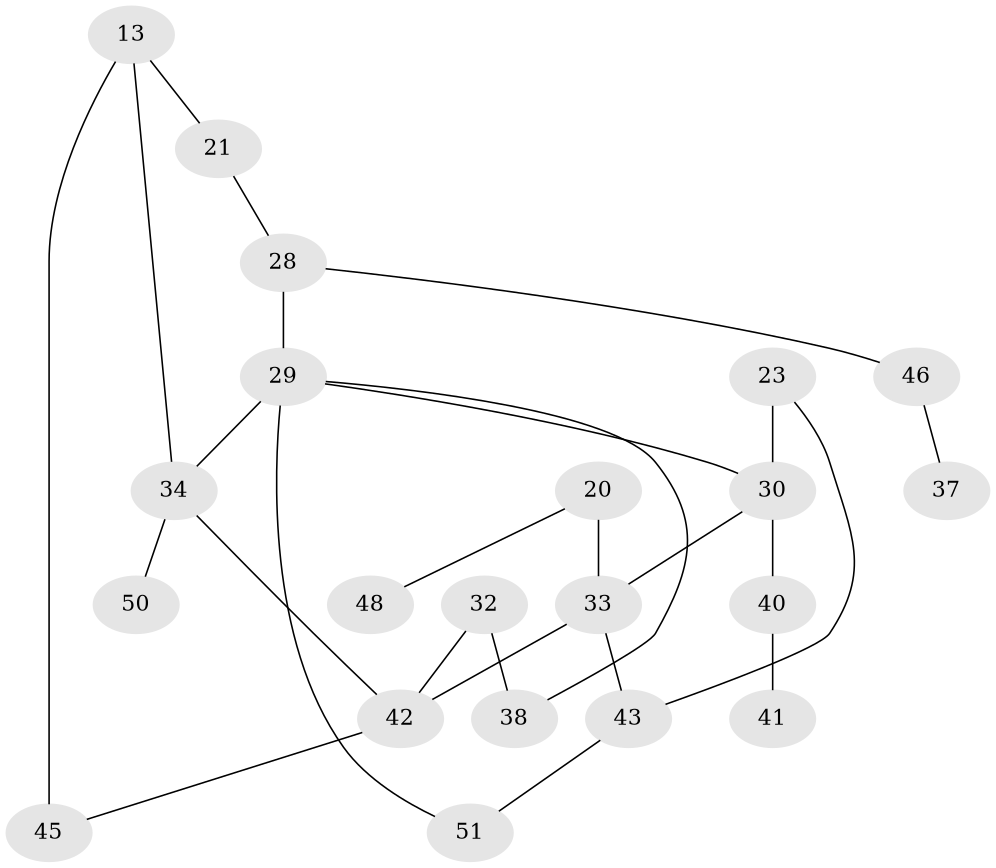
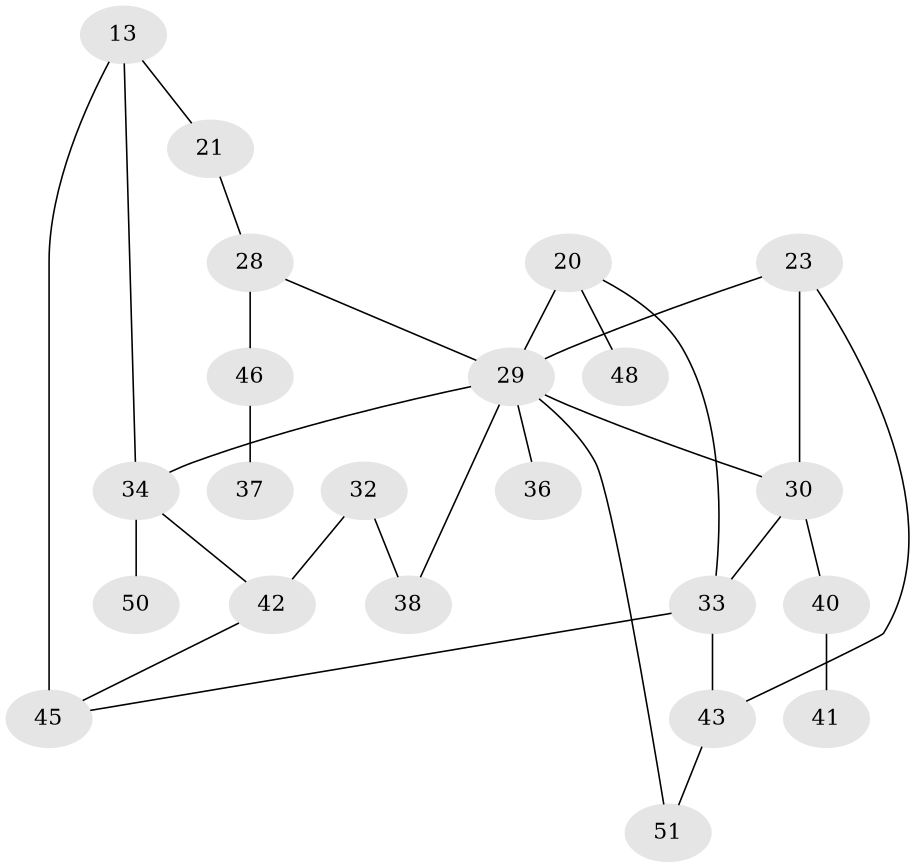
none -> (540, 320)
none -> (642, 320)
none -> (538, 491)
(510, 656) -> (381, 662)
